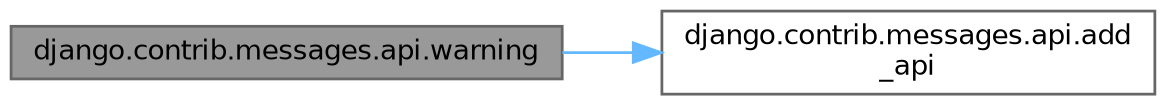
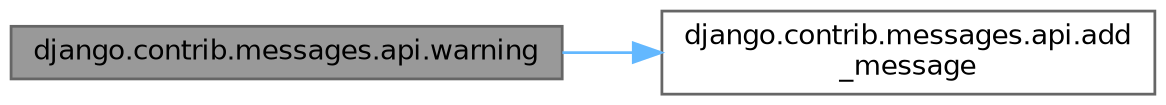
(908, 53) -> (908, 53)
